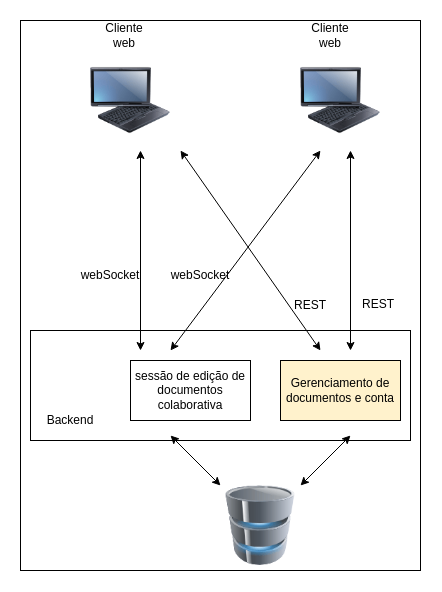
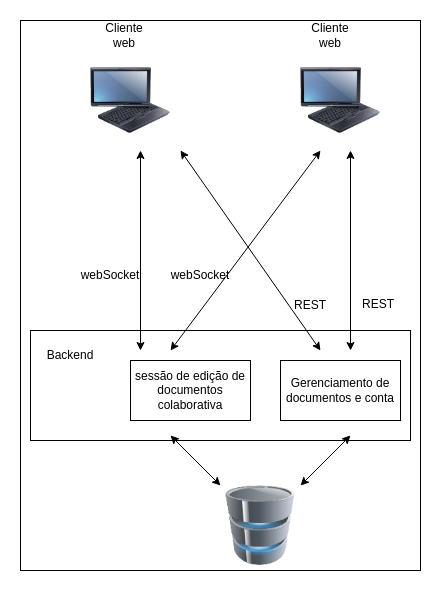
(341, 391) -> (341, 391)
(71, 421) -> (71, 356)
